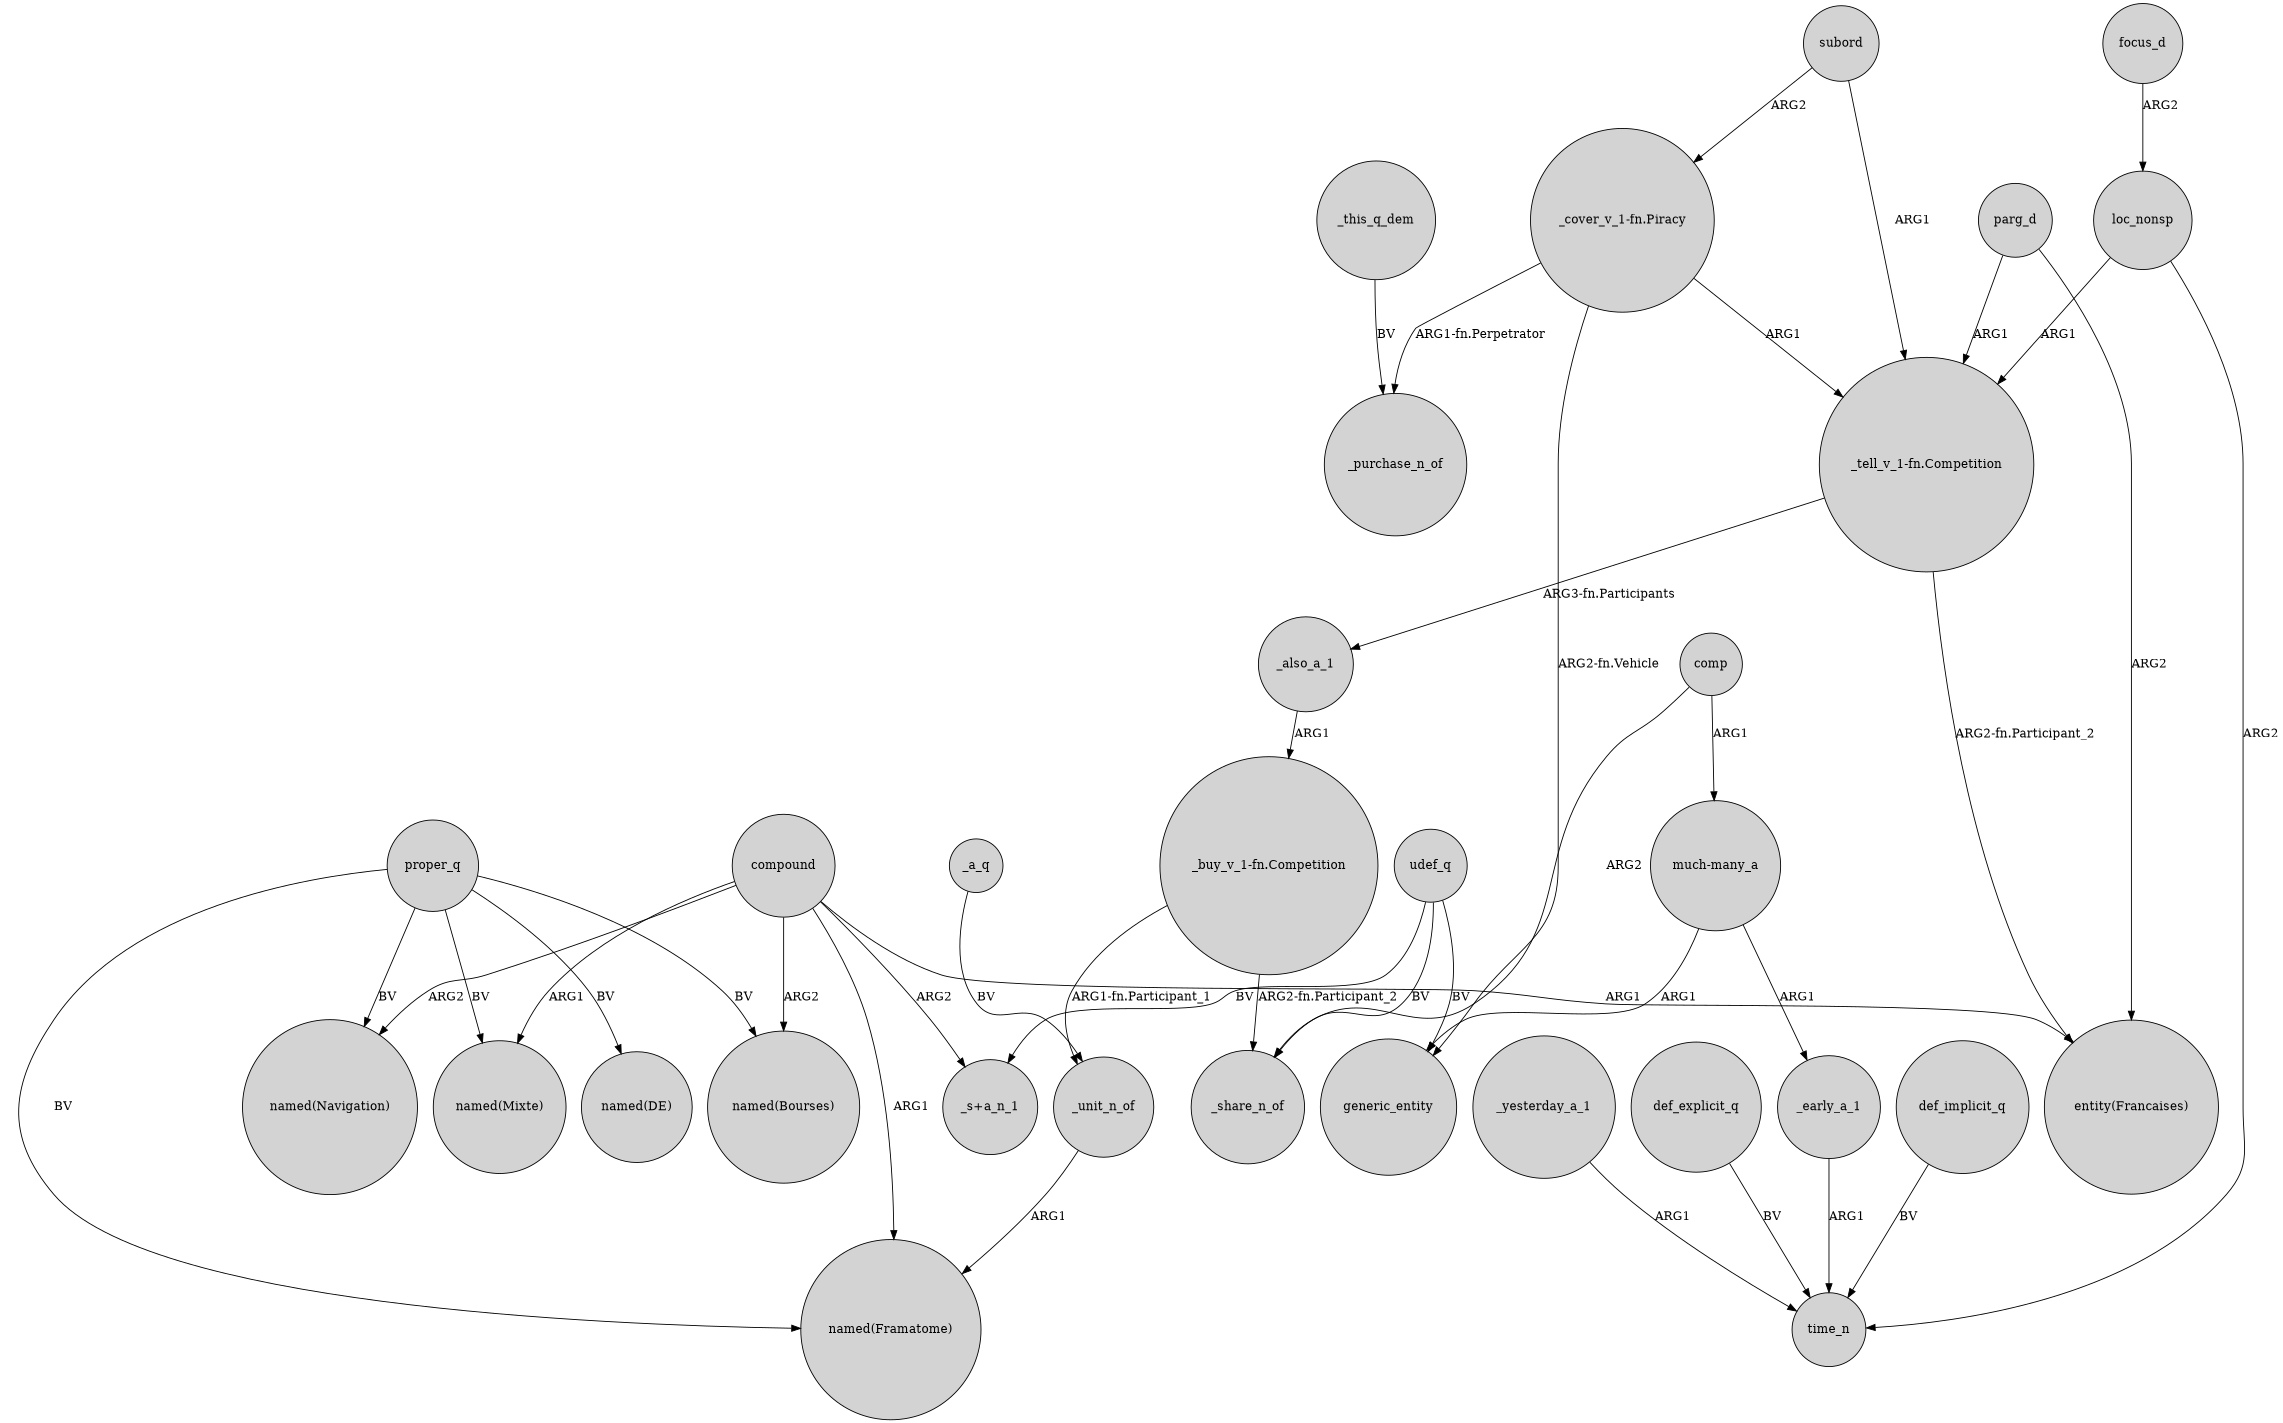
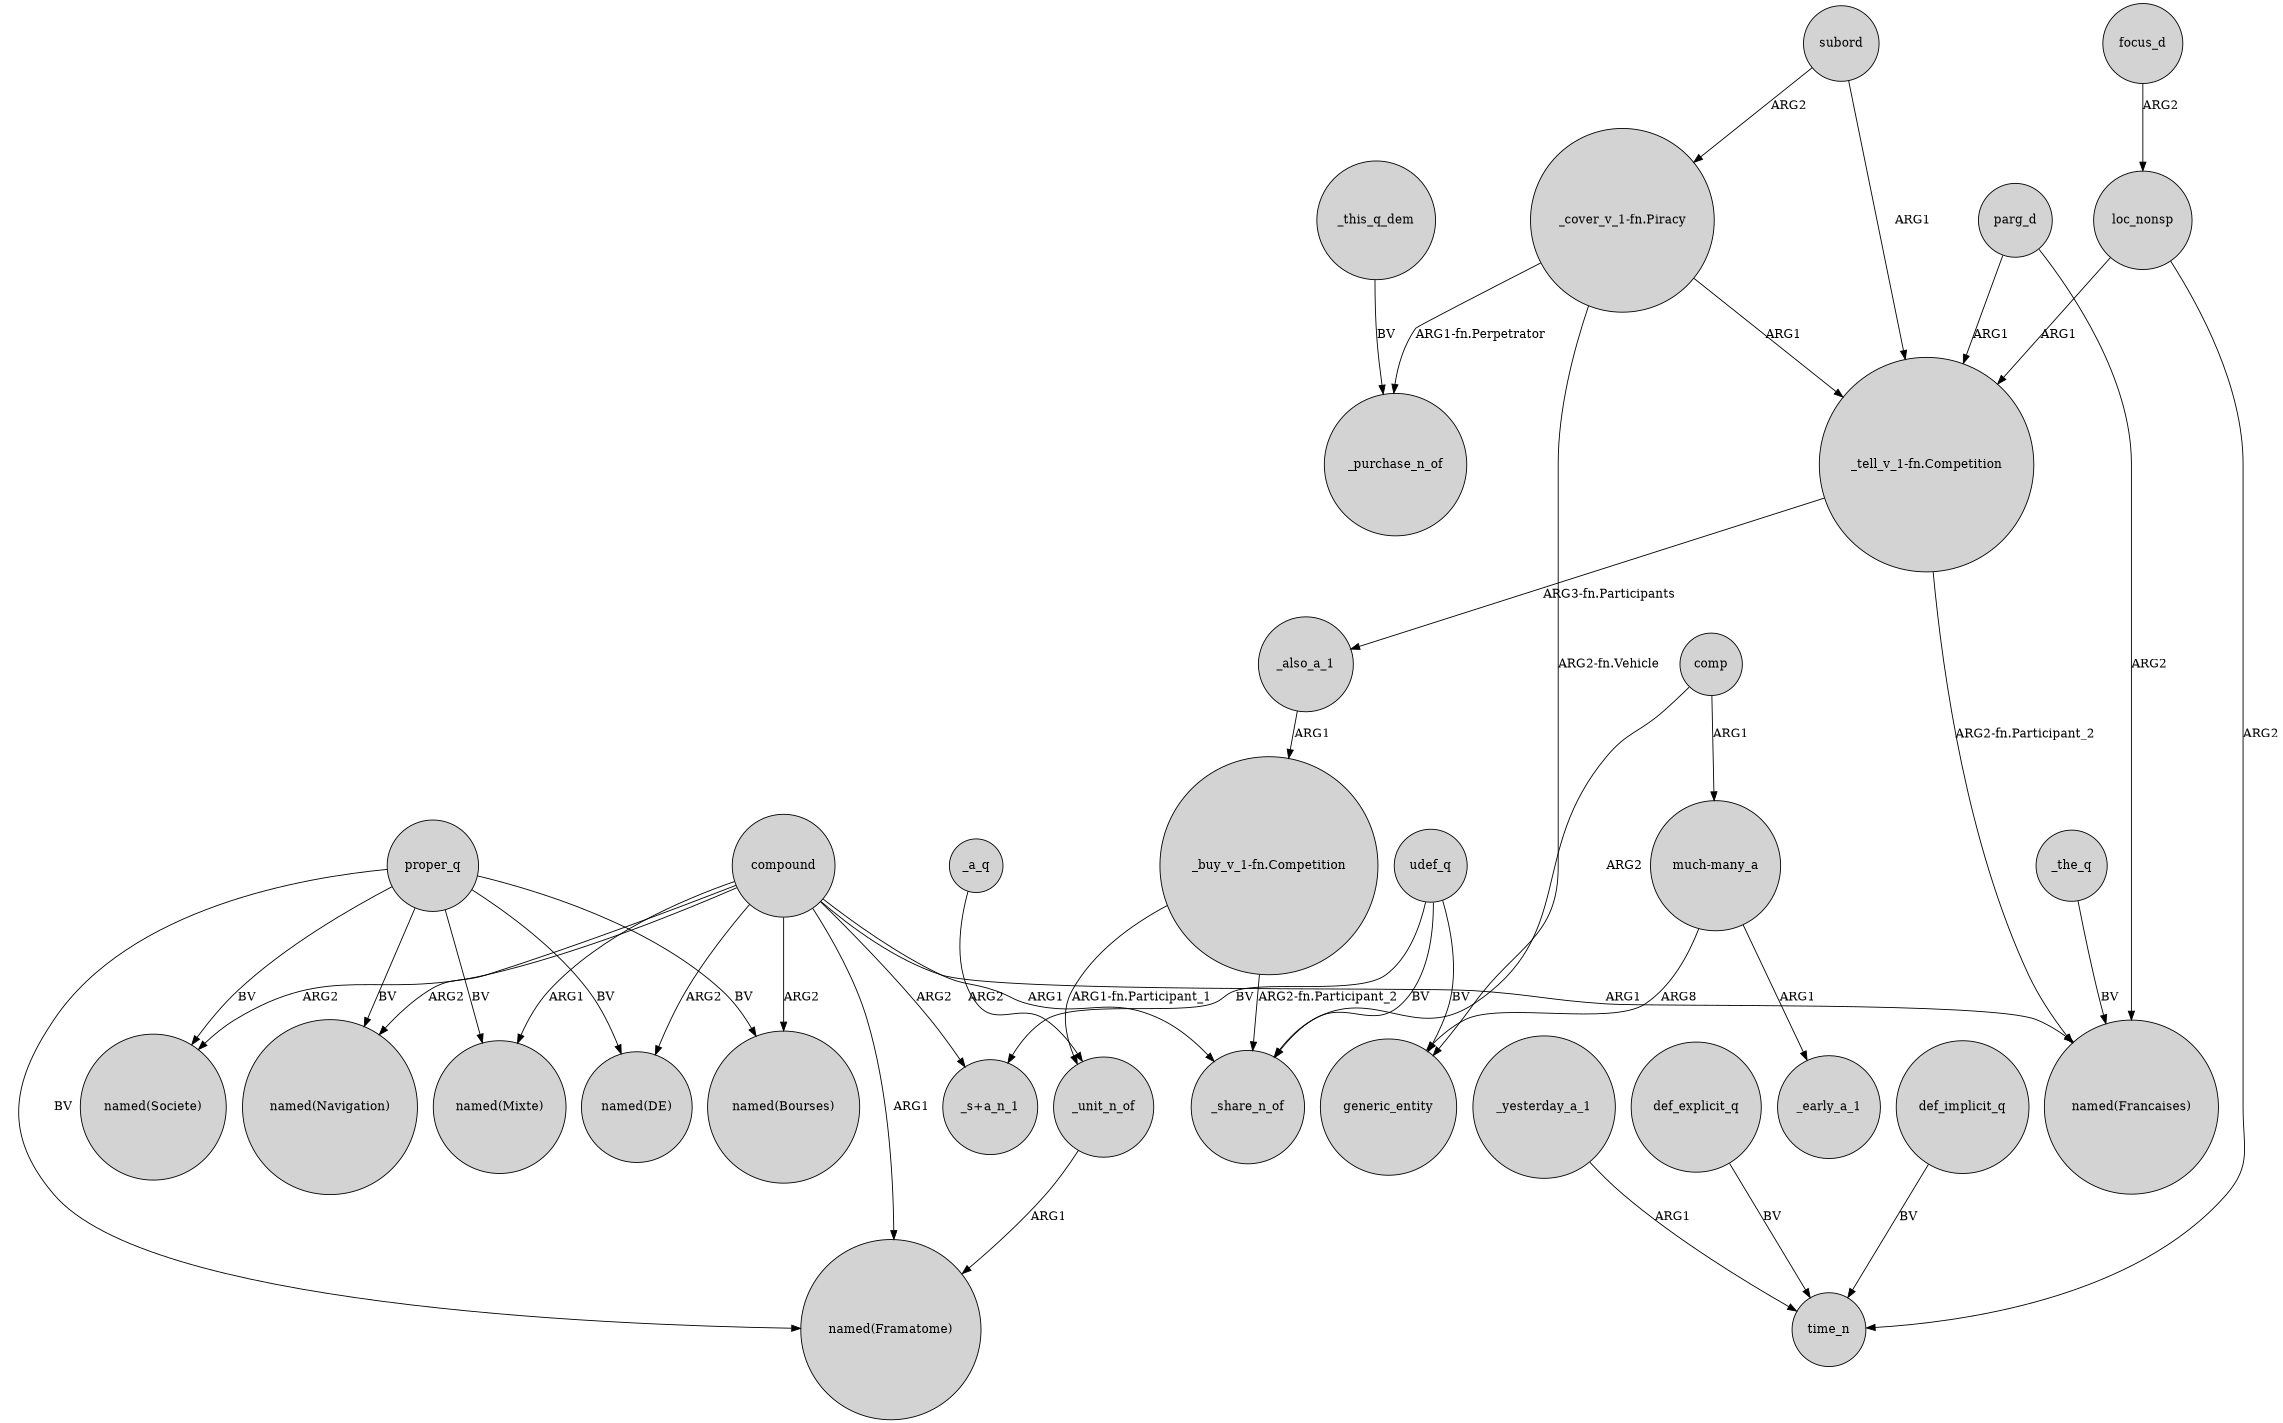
none -> (2072, 866)
none -> (703, 965)
(986, 997) -> (986, 997)
none -> (1010, 997)
(1679, 997) -> (1679, 997)
none -> (153, 1107)
(2131, 1107) -> (2131, 1107)
(1829, 1221) -> none
